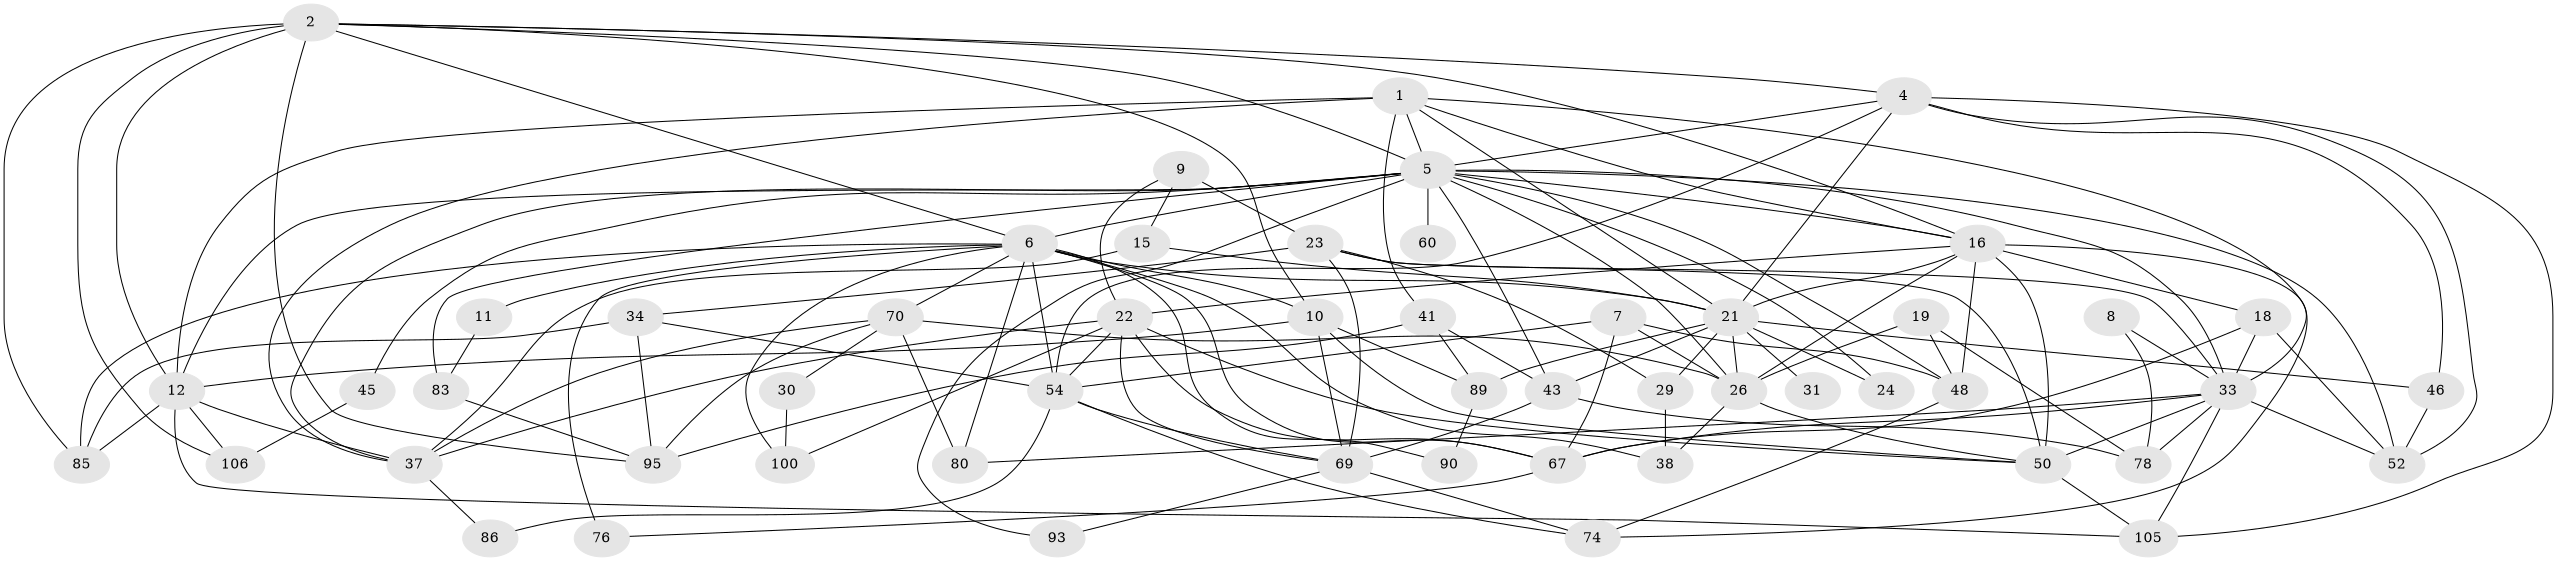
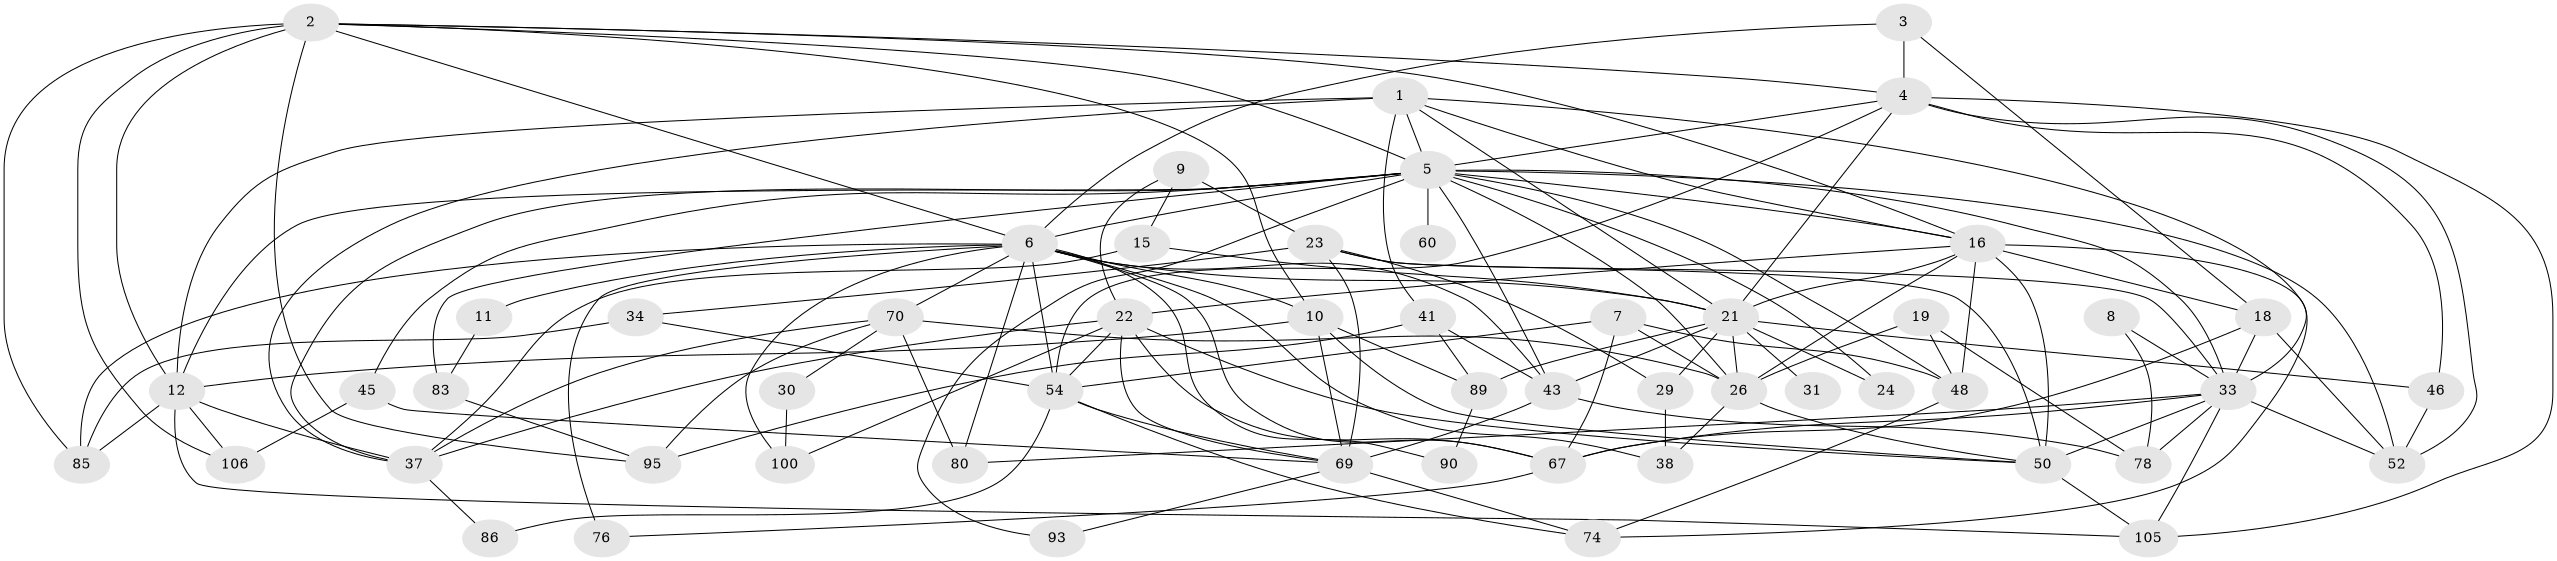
none -> (1904, 23)
none -> (1316, 264)
(644, 391) -> none
none -> (829, 436)
